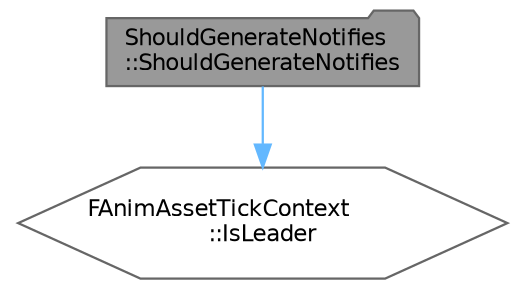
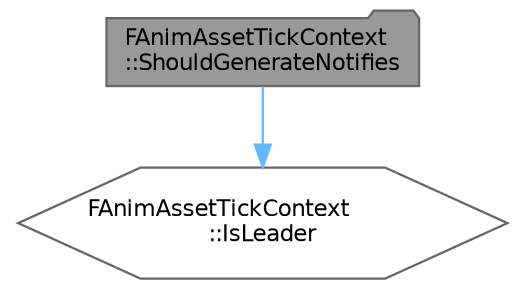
(263, 52) -> (263, 52)
